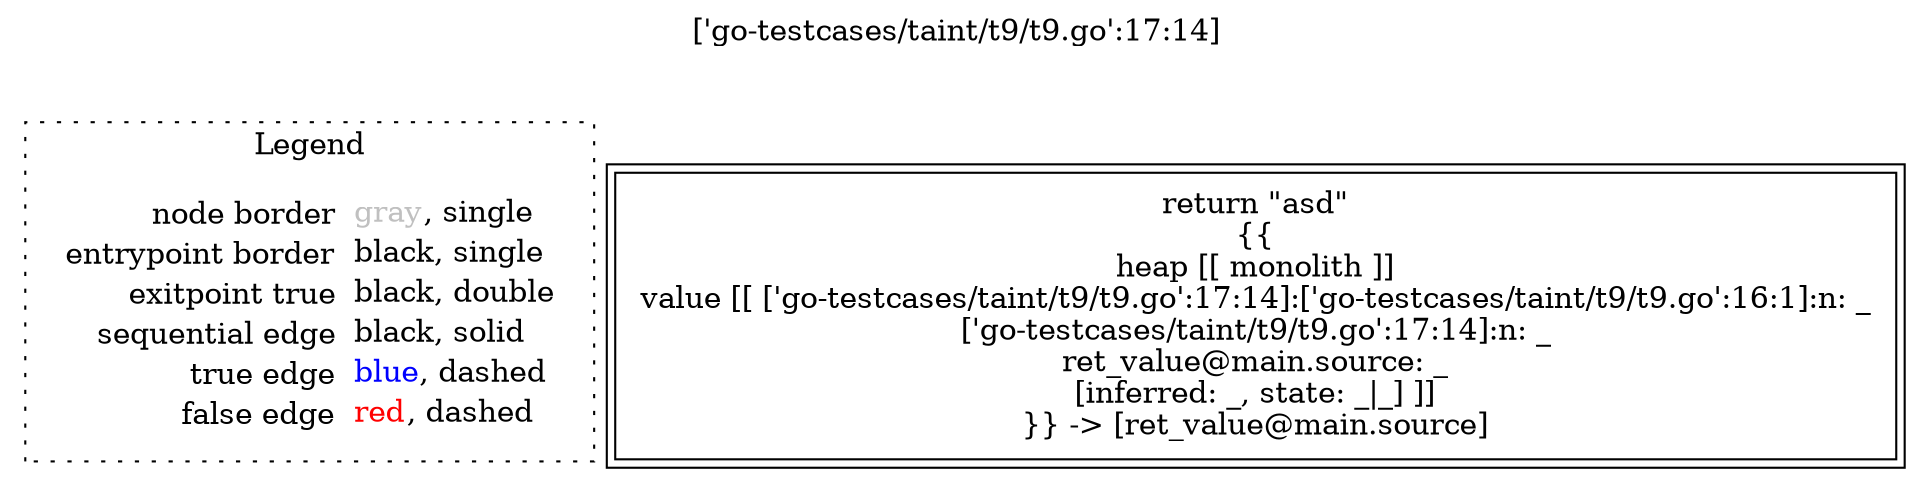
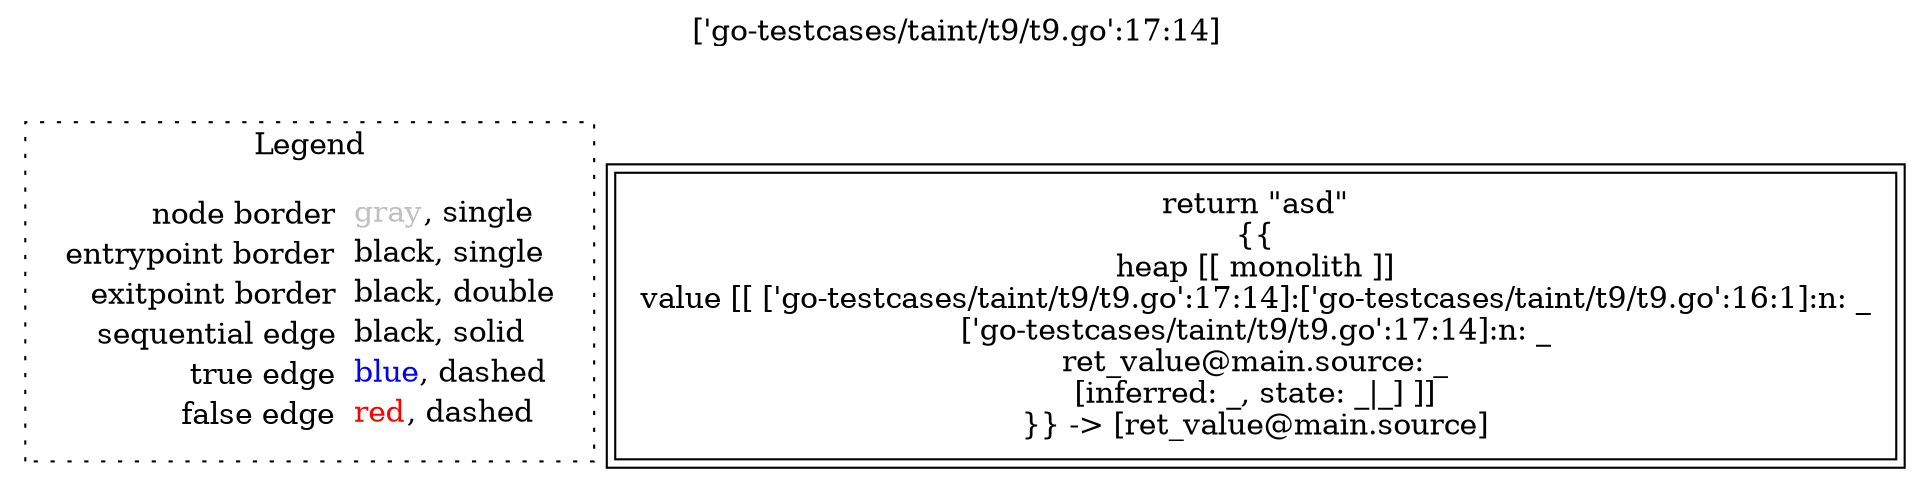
(237, 295) -> (218, 295)
